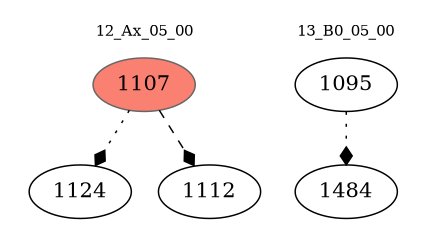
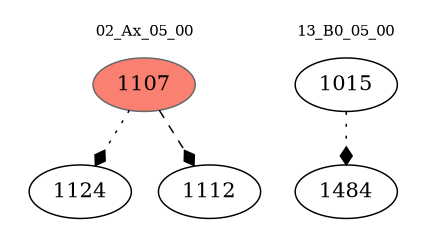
(145, 32) -> (145, 32)
(346, 85) -> (346, 85)
